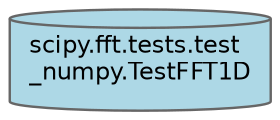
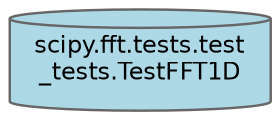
(140, 60) -> (140, 60)
